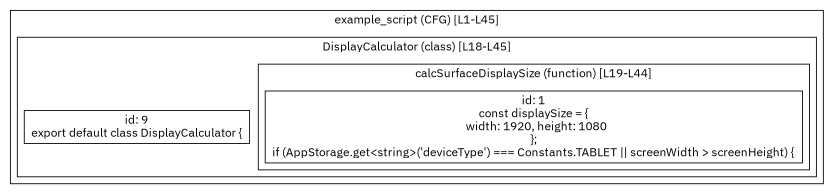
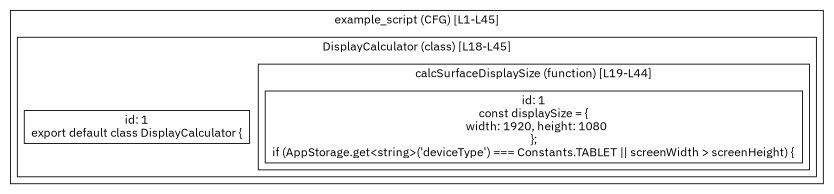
(137, 127) -> (137, 127)
